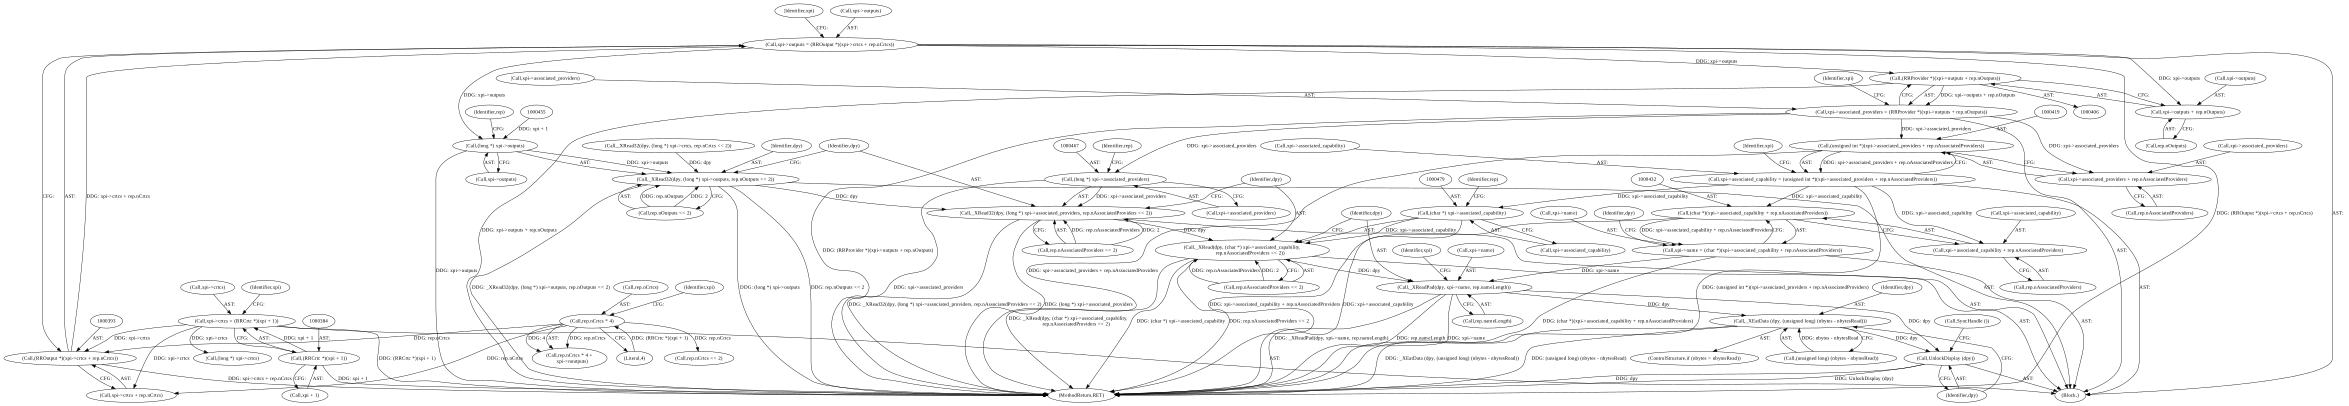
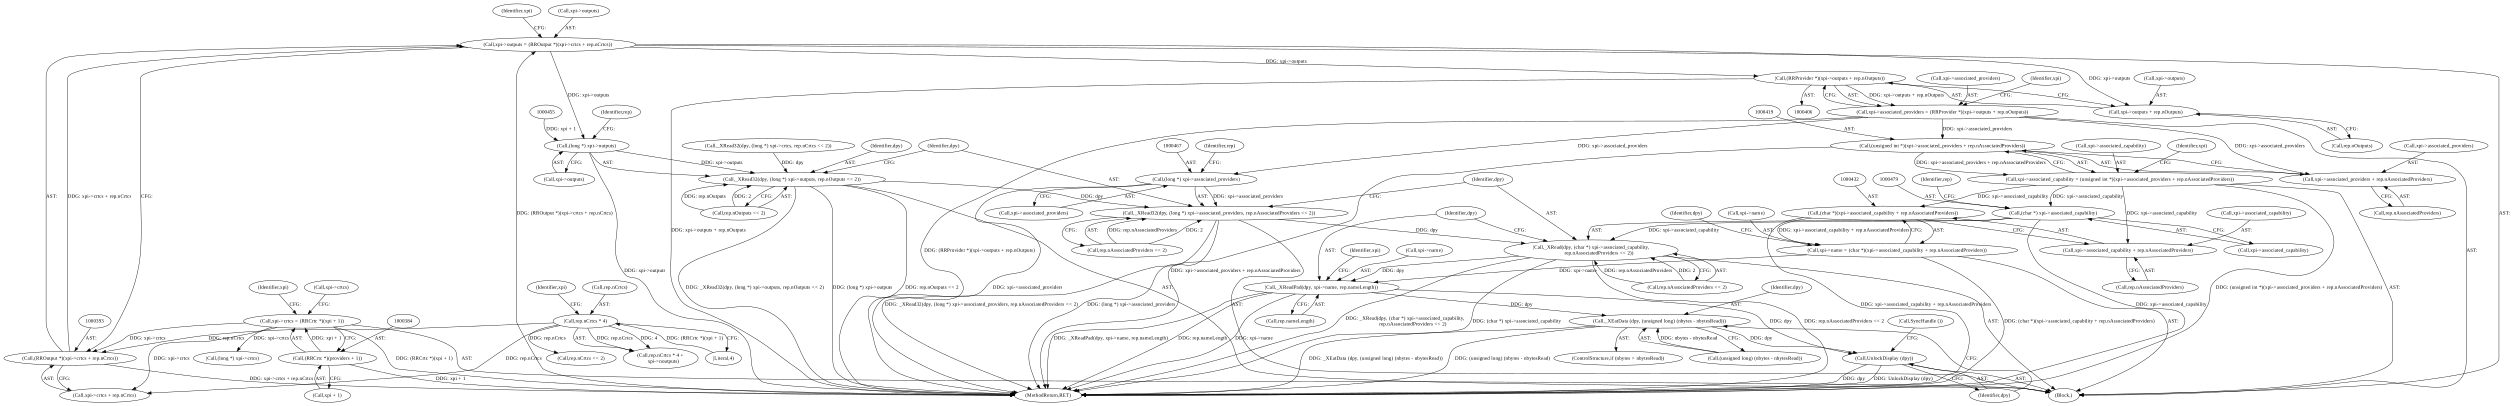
(2135, 155) -> (614, 383)
(230, 304) -> (325, 304)
(319, 358) -> (327, 358)
